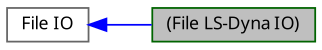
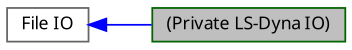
(234, 25) -> (249, 25)
